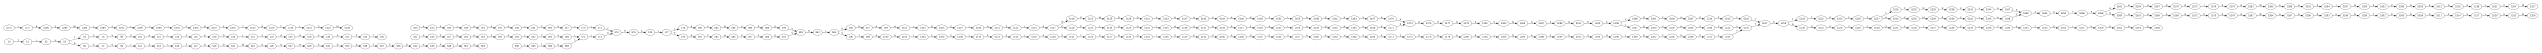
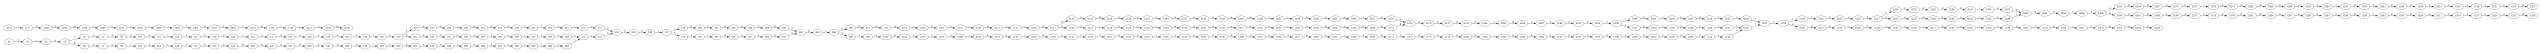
none -> (398, 37)
none -> (500, 46)
